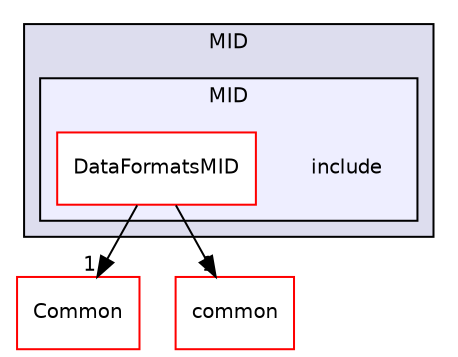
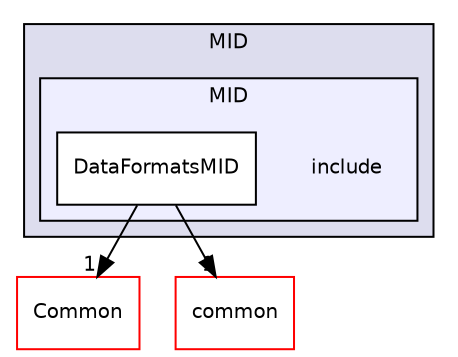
(157, 169) -> (157, 169)
